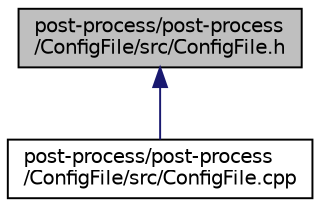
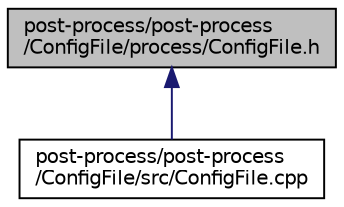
(160, 38) -> (172, 38)
